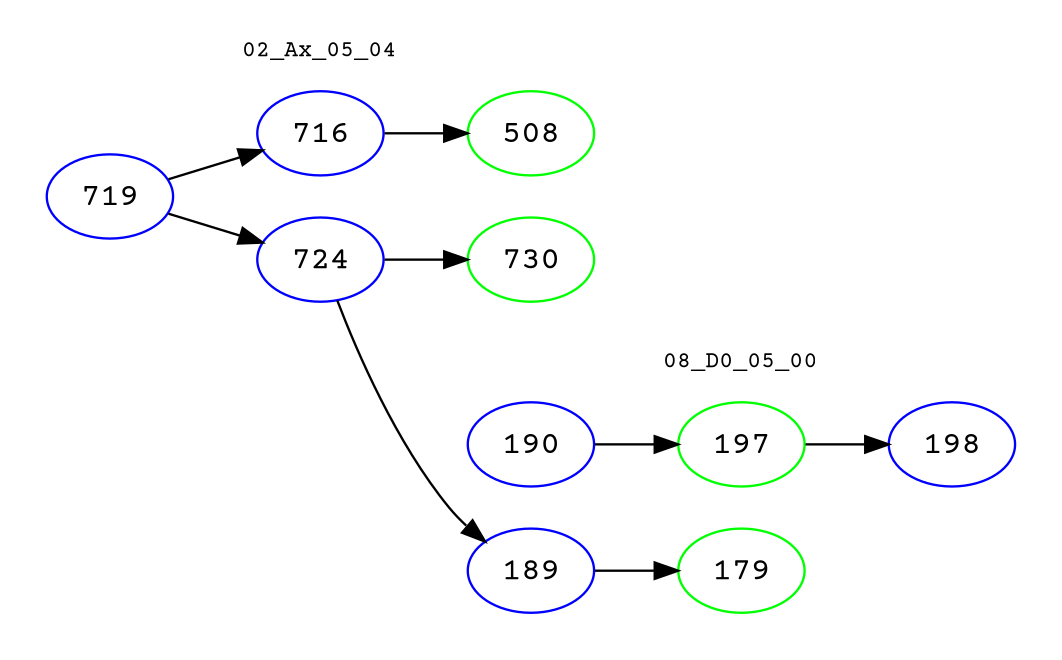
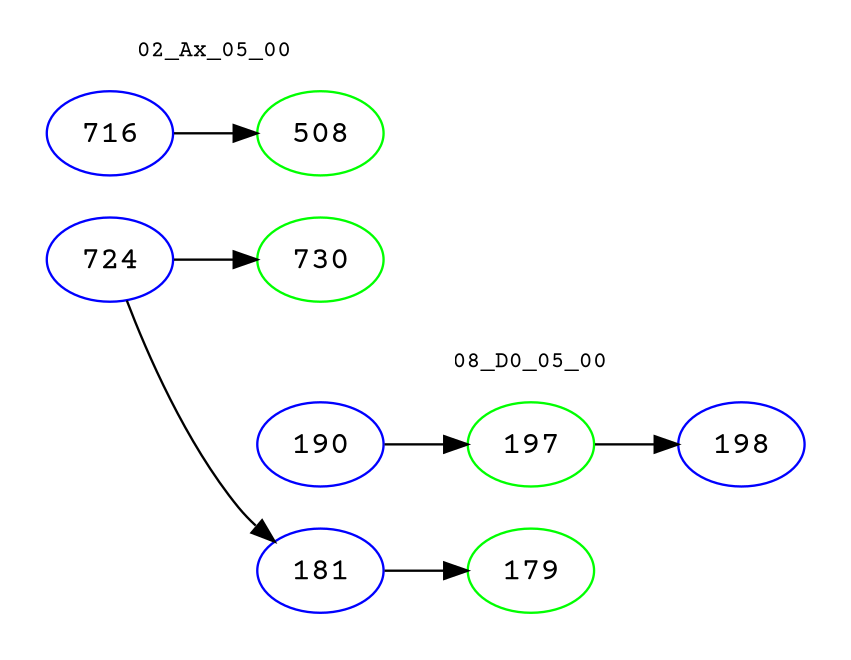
(320, 50) -> (215, 50)
(110, 196) -> none
(531, 571) -> (320, 571)
